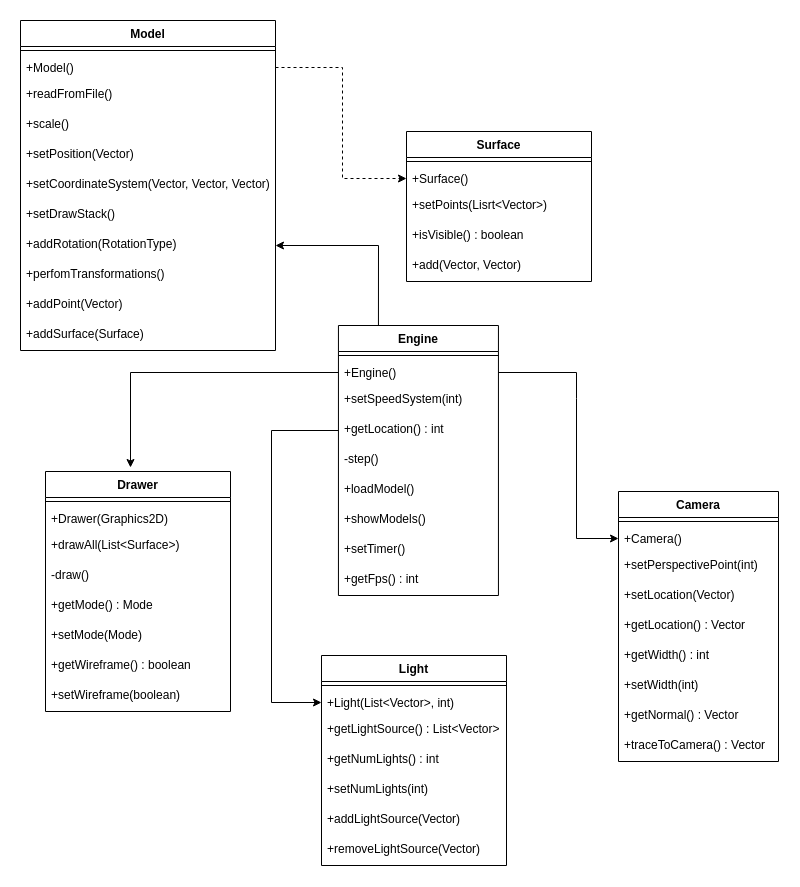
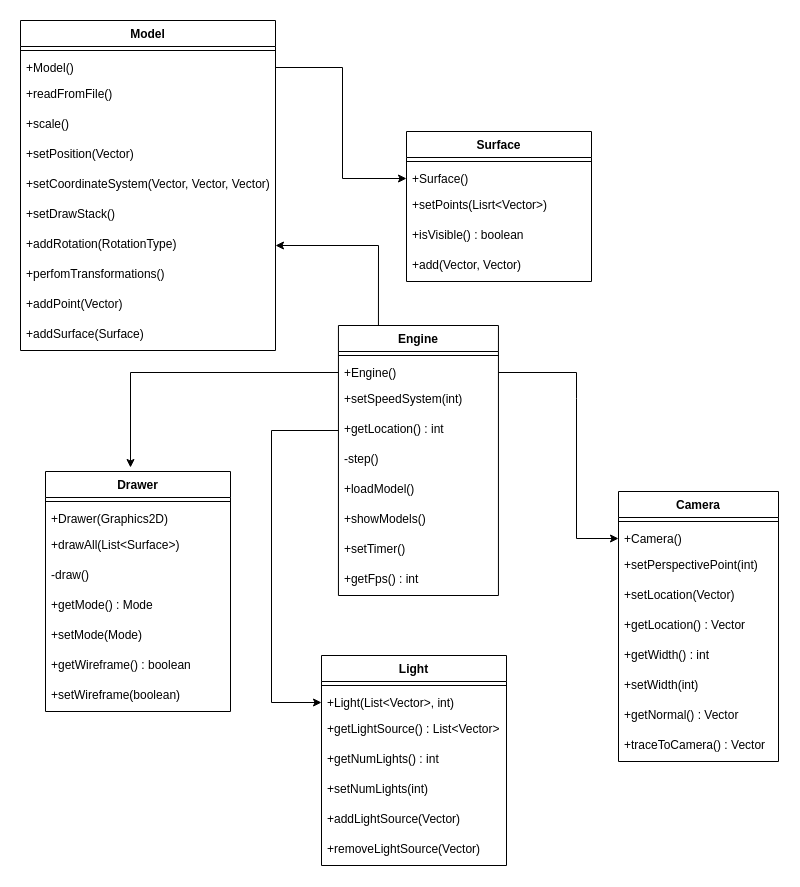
(343, 119) -> (343, 119)
